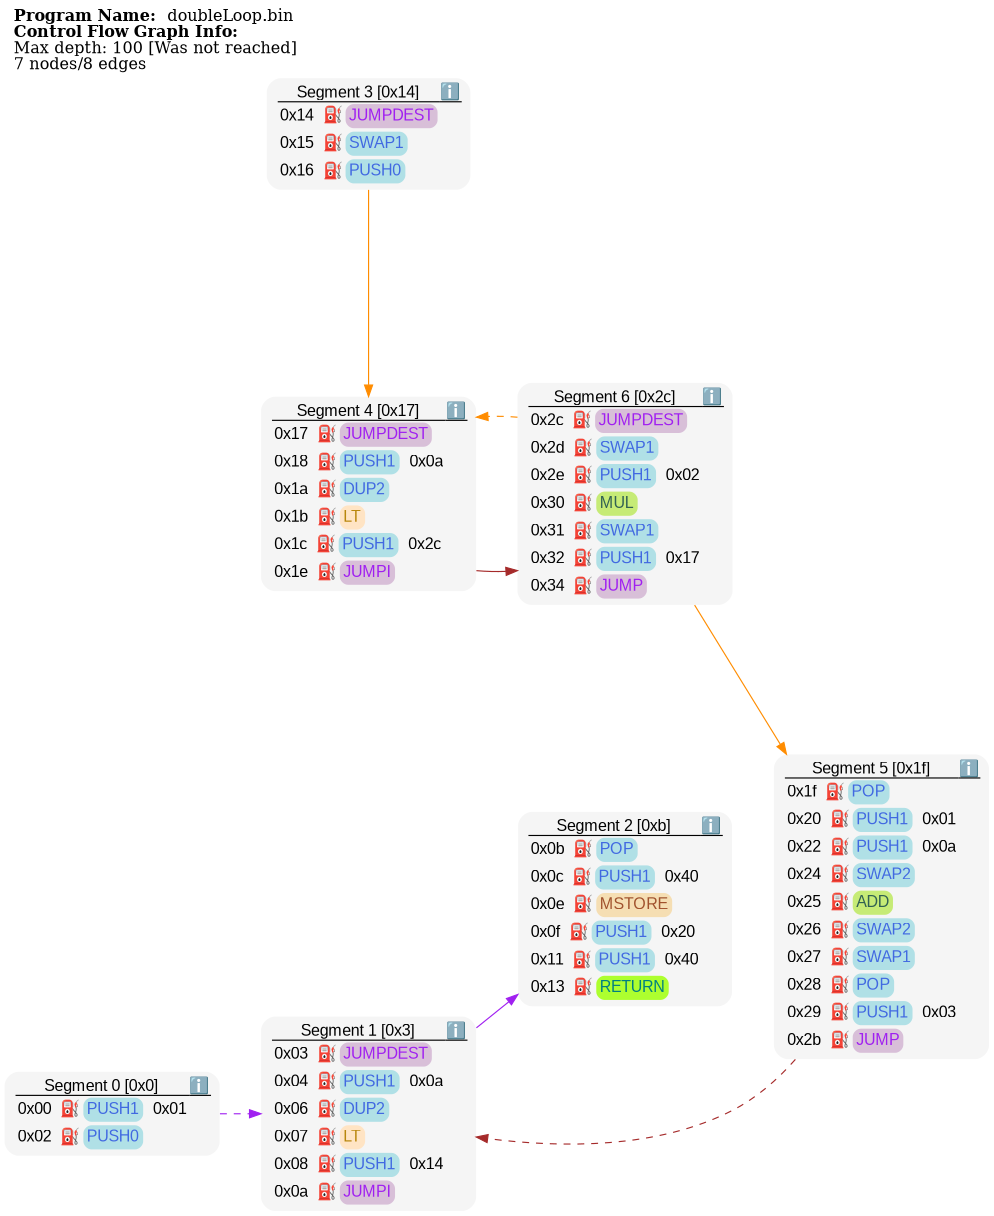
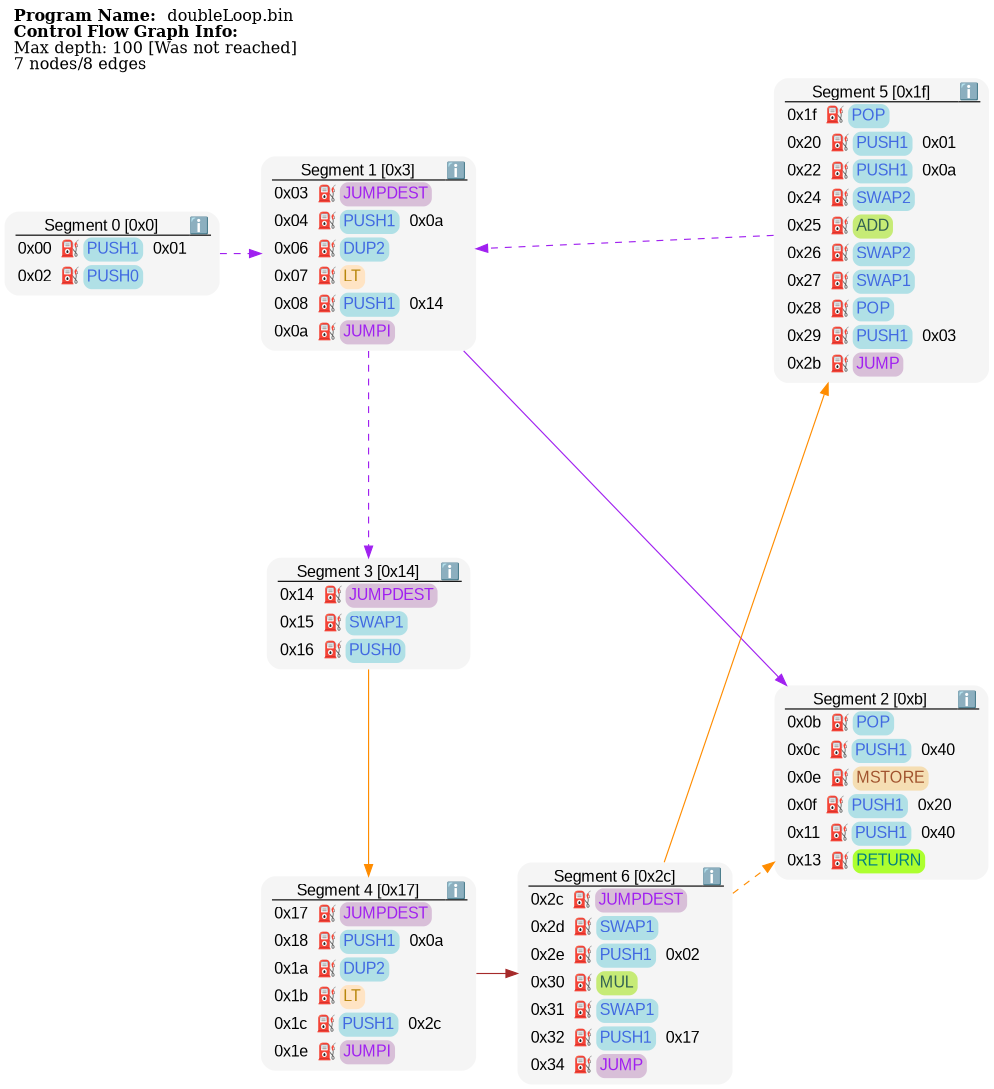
(503, 416) -> (749, 881)
none -> (369, 448)
(653, 1137) -> (631, 242)
